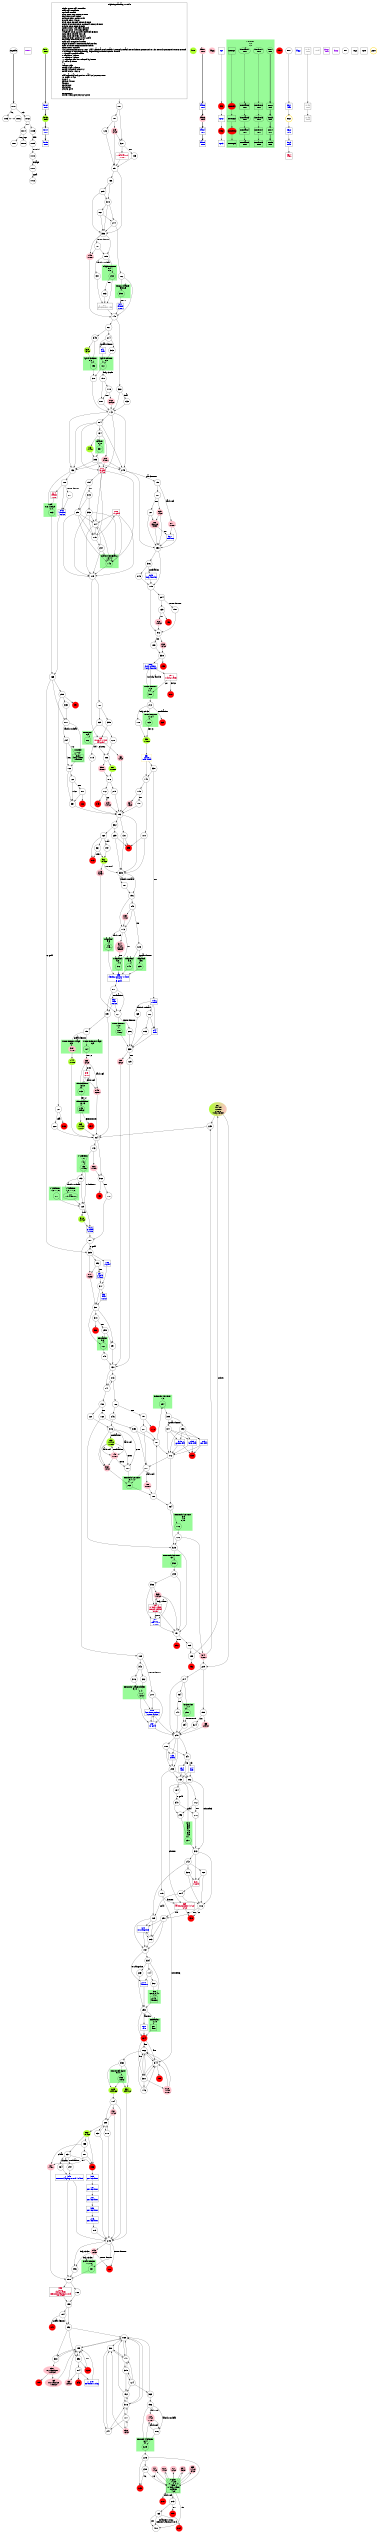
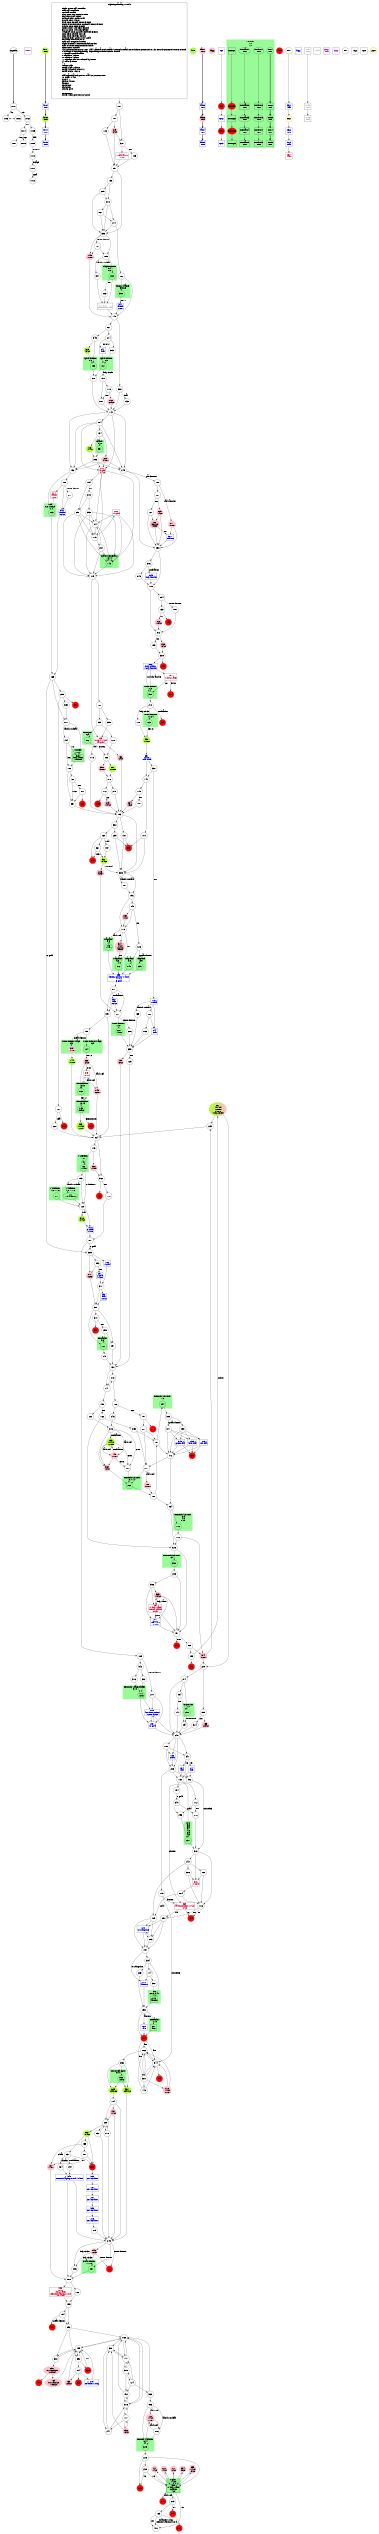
(106, 344) -> (106, 344)
(170, 501) -> (170, 501)
